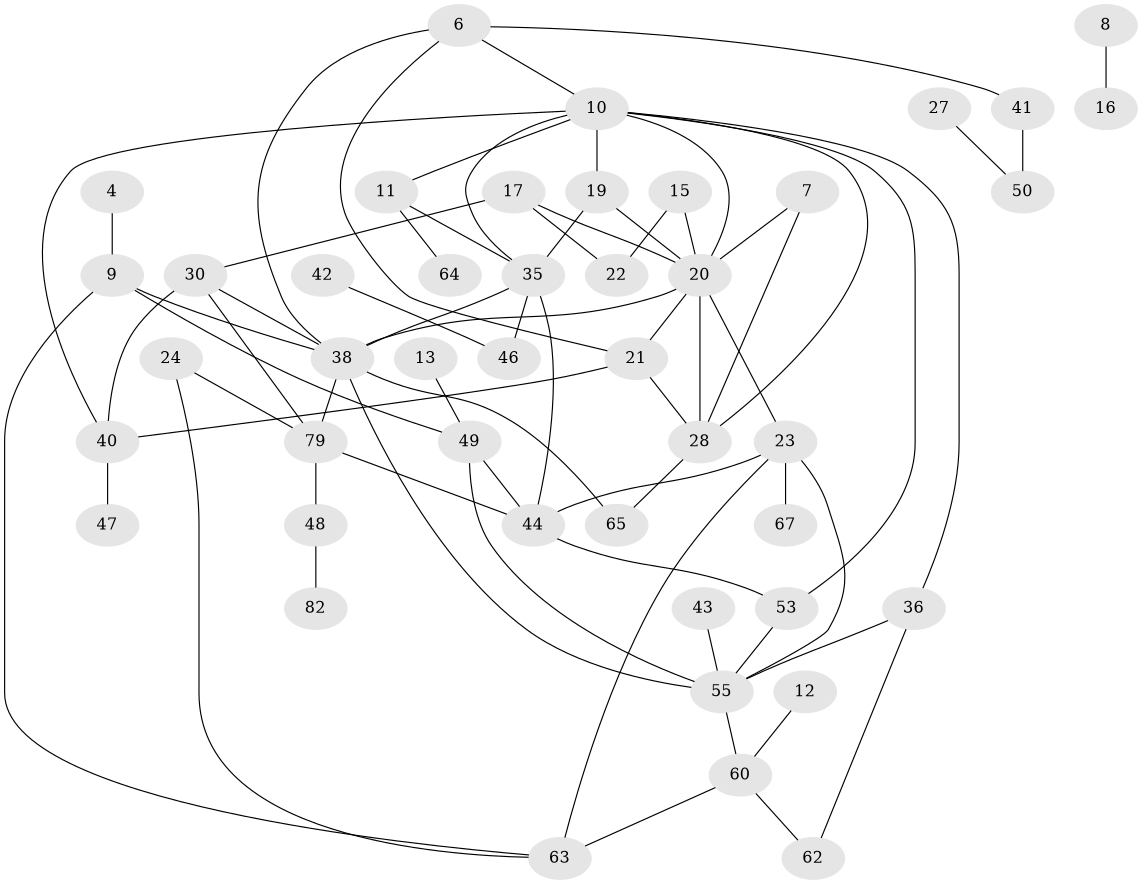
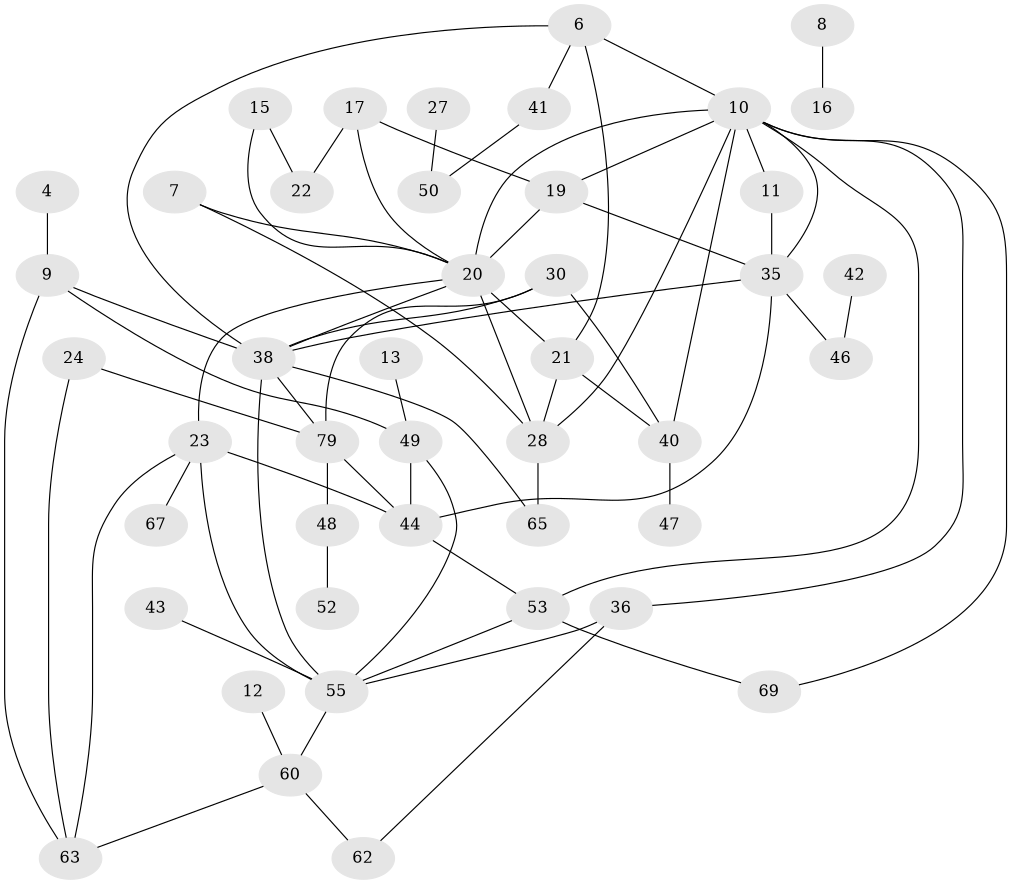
(348, 235) -> (454, 153)
(450, 275) -> none
(316, 609) -> (327, 609)
none -> (769, 692)
